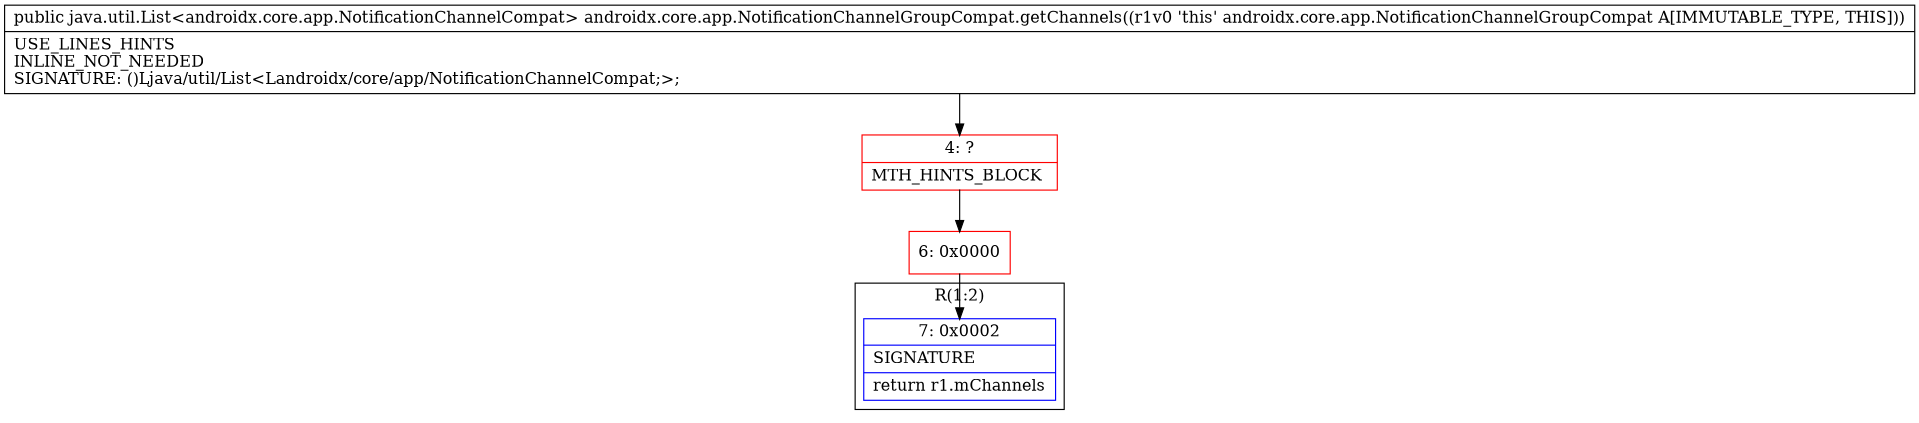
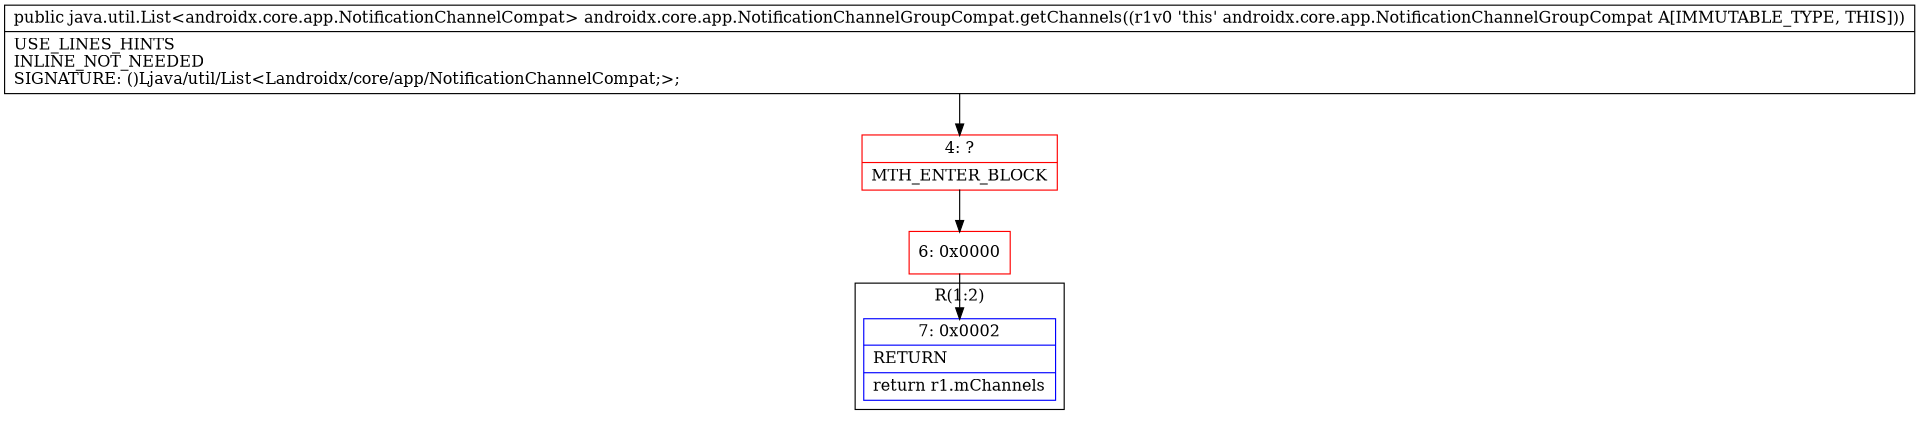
(957, 176) -> (960, 176)
(925, 358) -> (910, 358)
